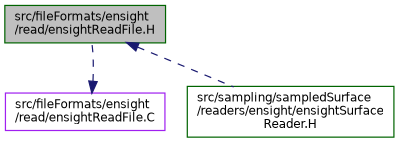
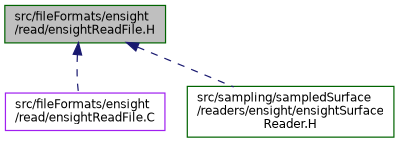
(93, 62) -> (77, 74)
